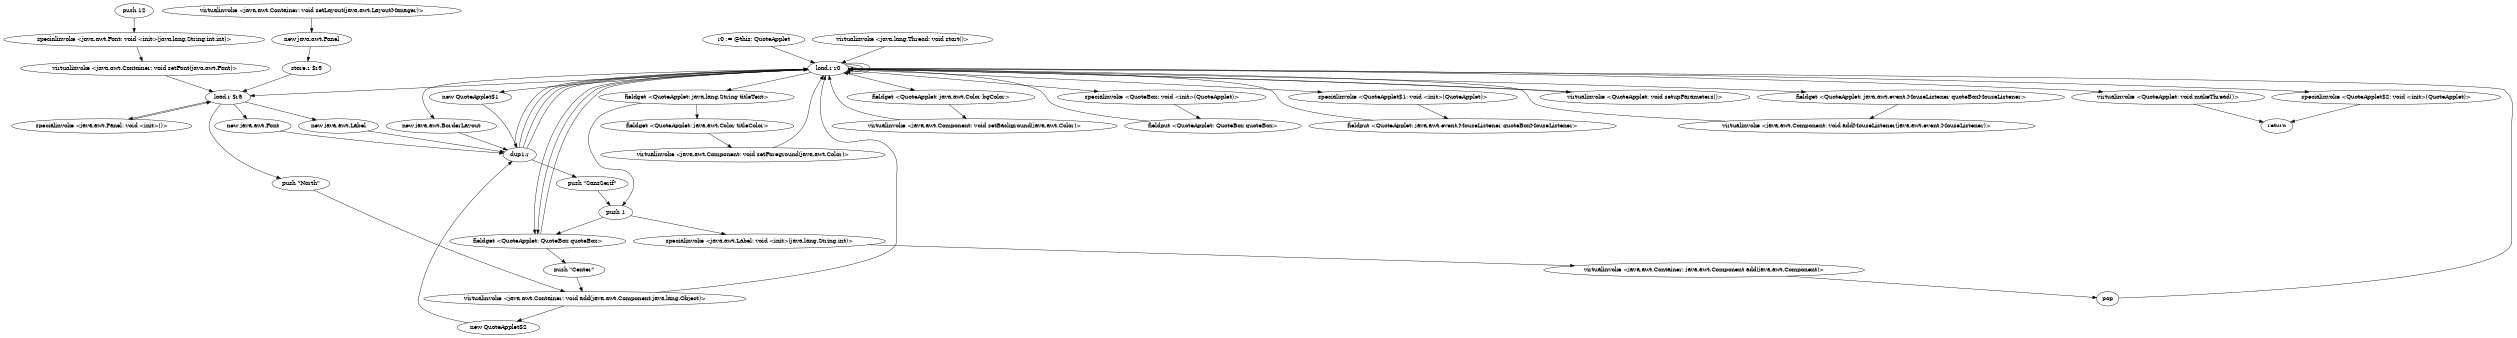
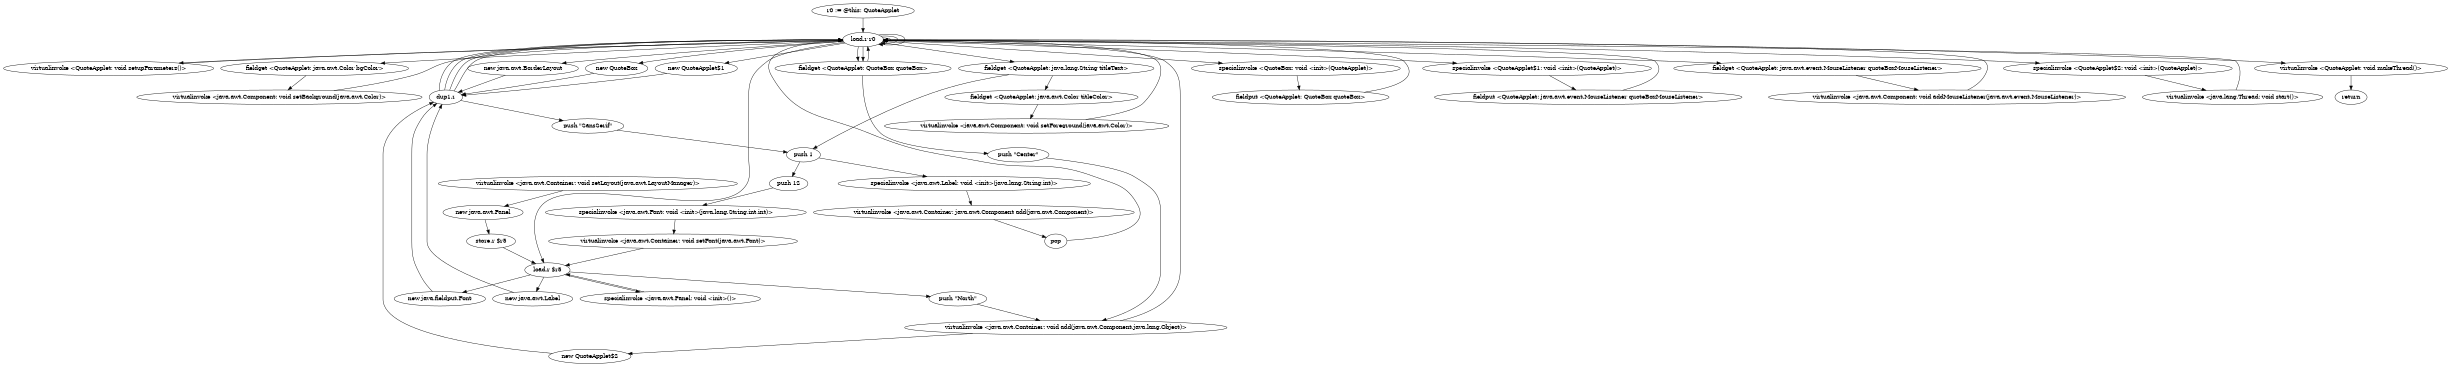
none -> (617, 68)
(2327, 113) -> (2173, 82)
(253, 126) -> (440, 299)
(582, 225) -> (797, 167)
